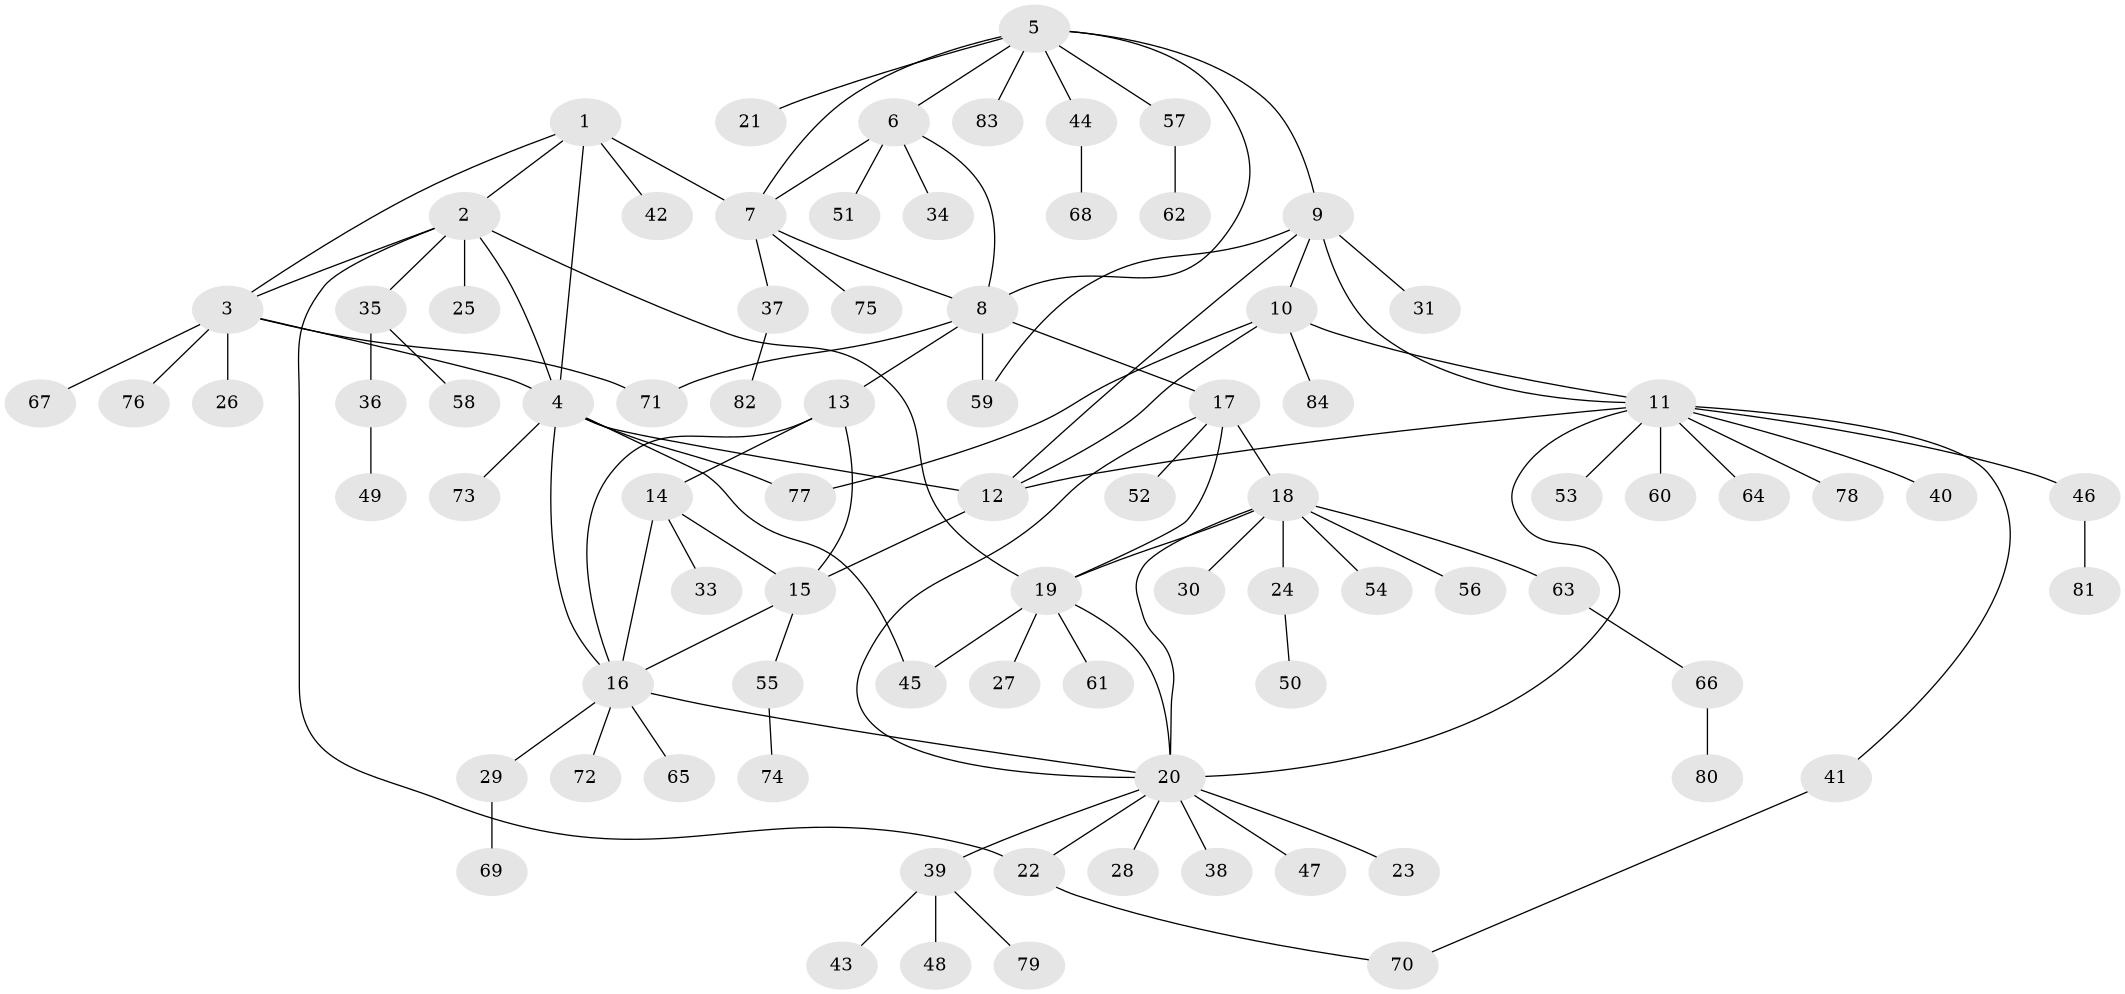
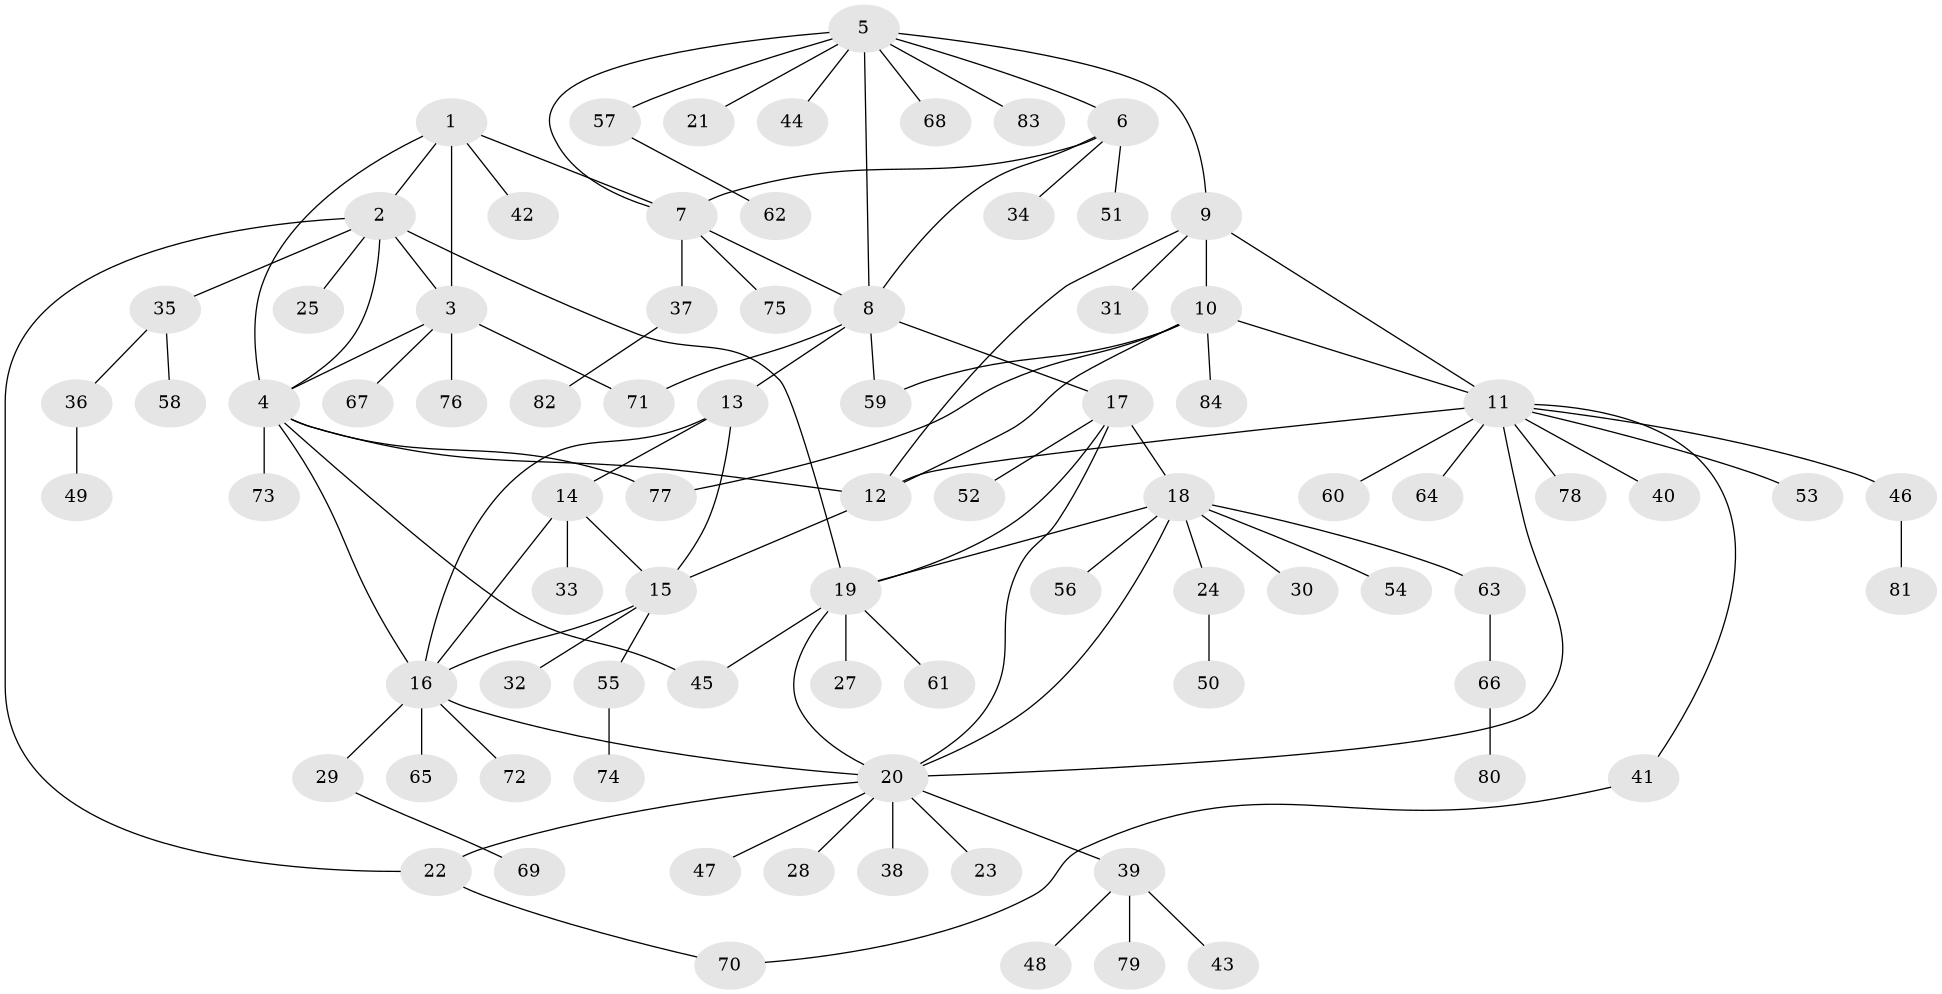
(1081, 169) -> (900, 75)
(1122, 268) -> (1042, 358)
(228, 403) -> none
none -> (515, 685)
